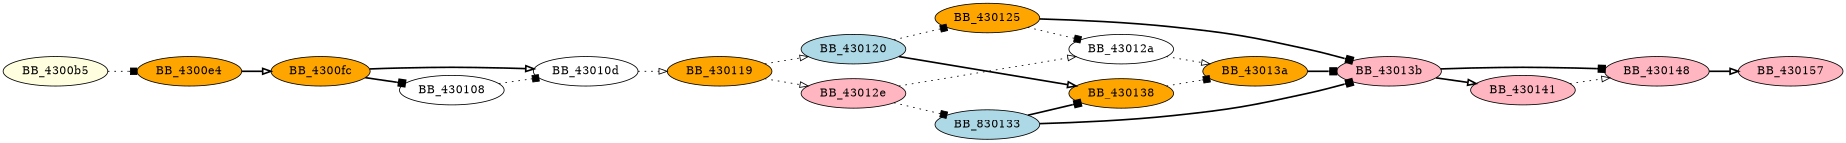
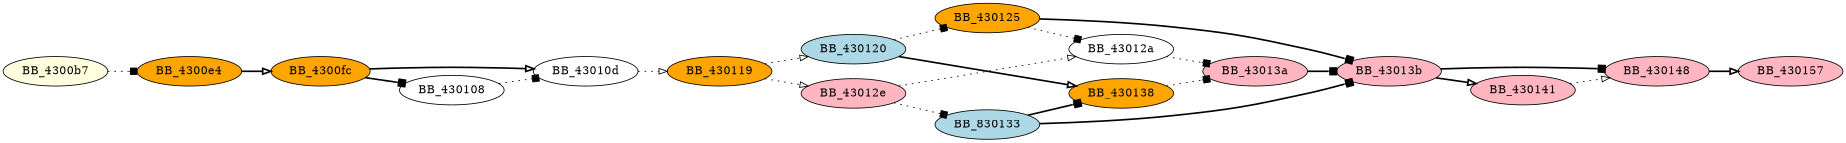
(1184, 60) -> (1184, 60)
(55, 71) -> (55, 71)
(1255, 71) -> (1255, 71)
